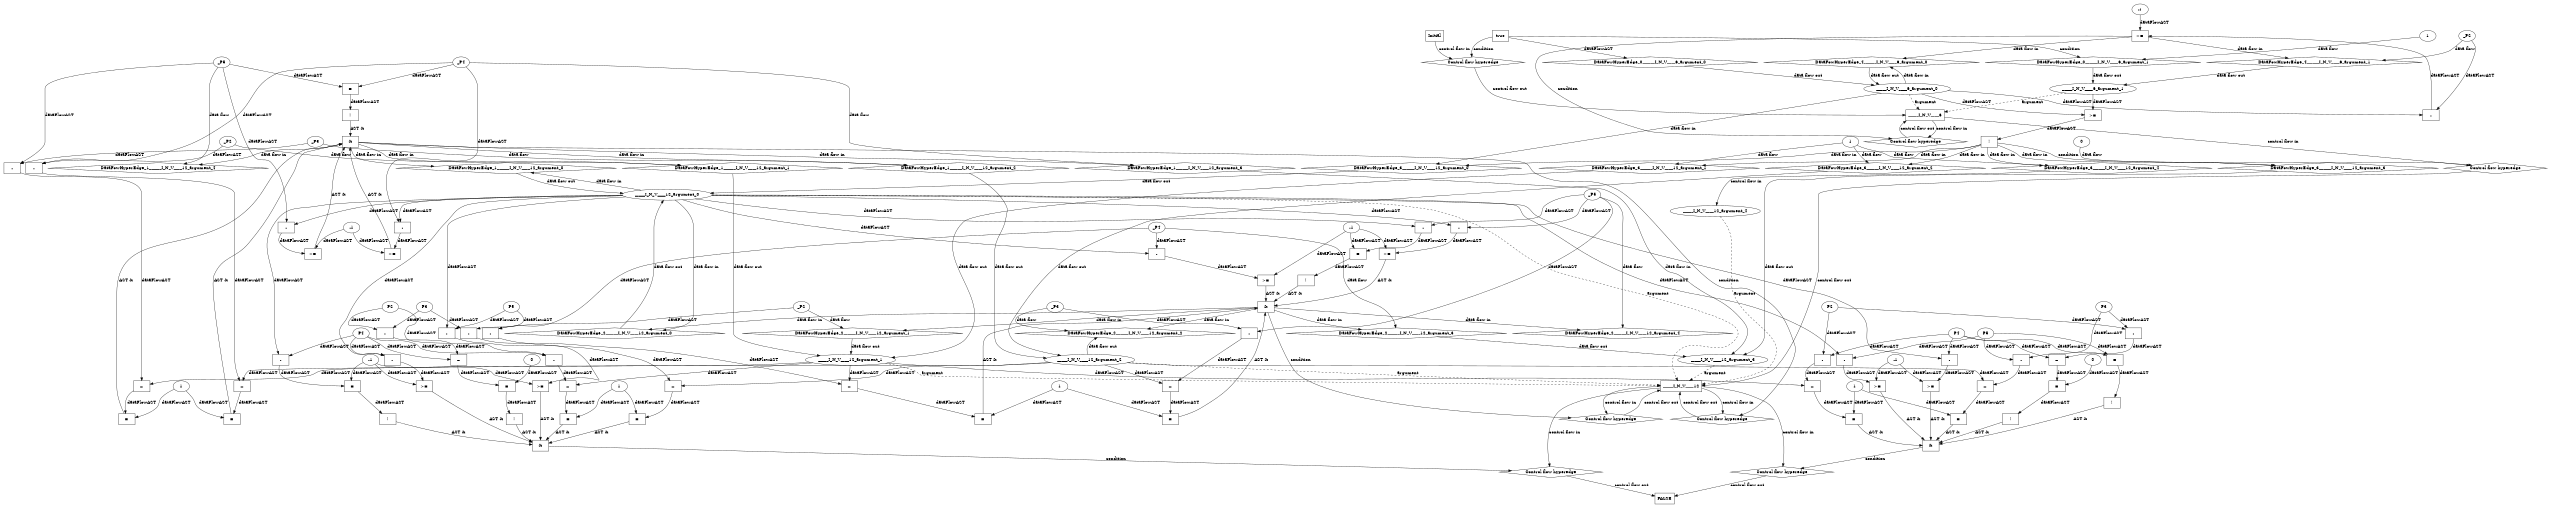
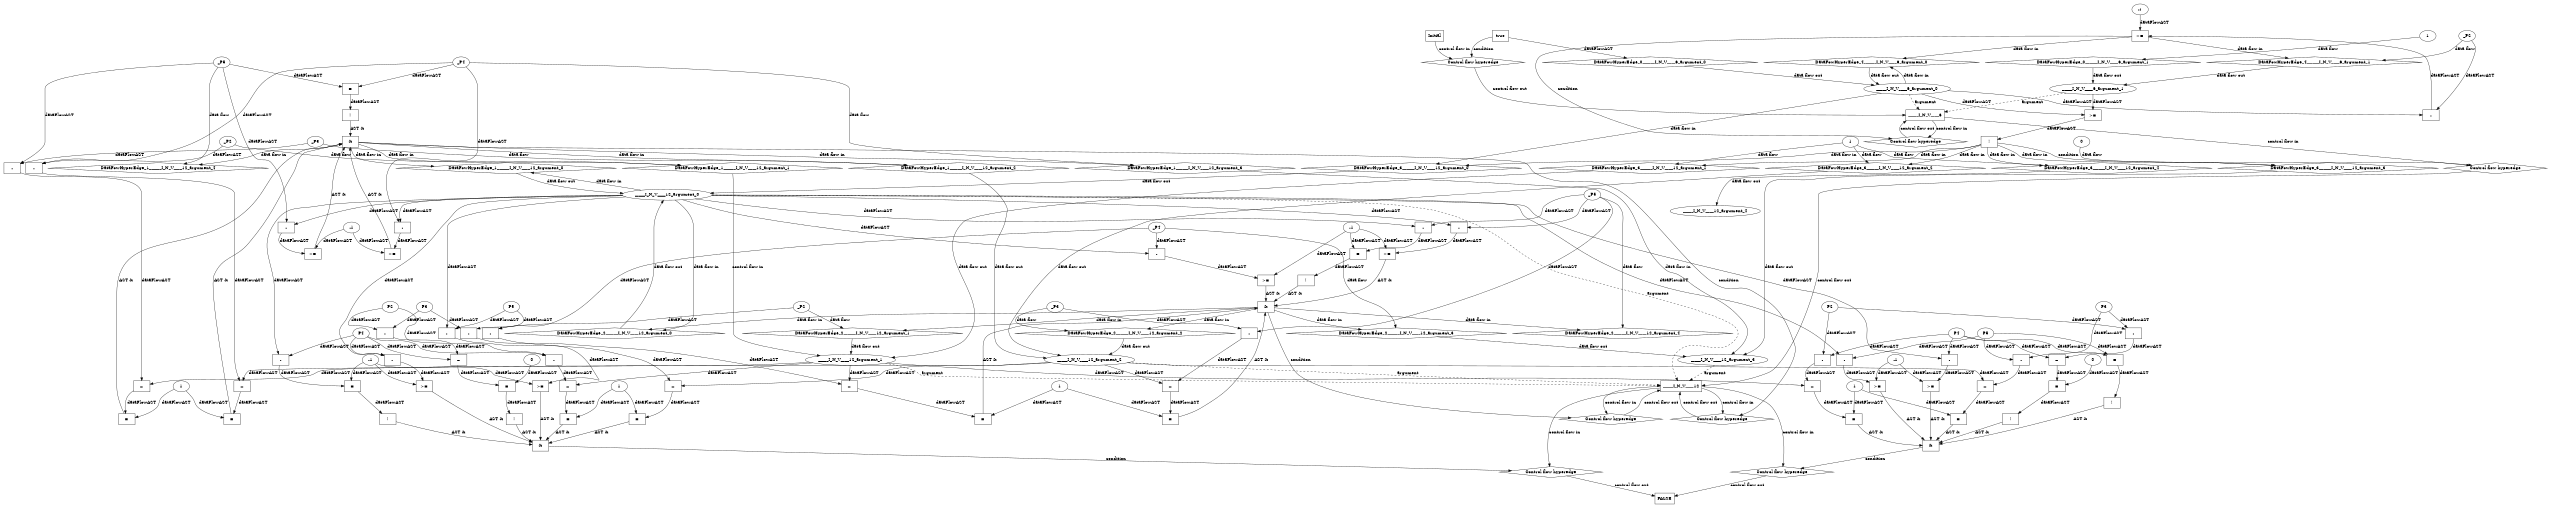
(1737, 38) -> none
(1746, 181) -> (1746, 181)
(748, 267) -> (748, 267)
(1758, 324) -> none
(1088, 345) -> (1120, 348)
